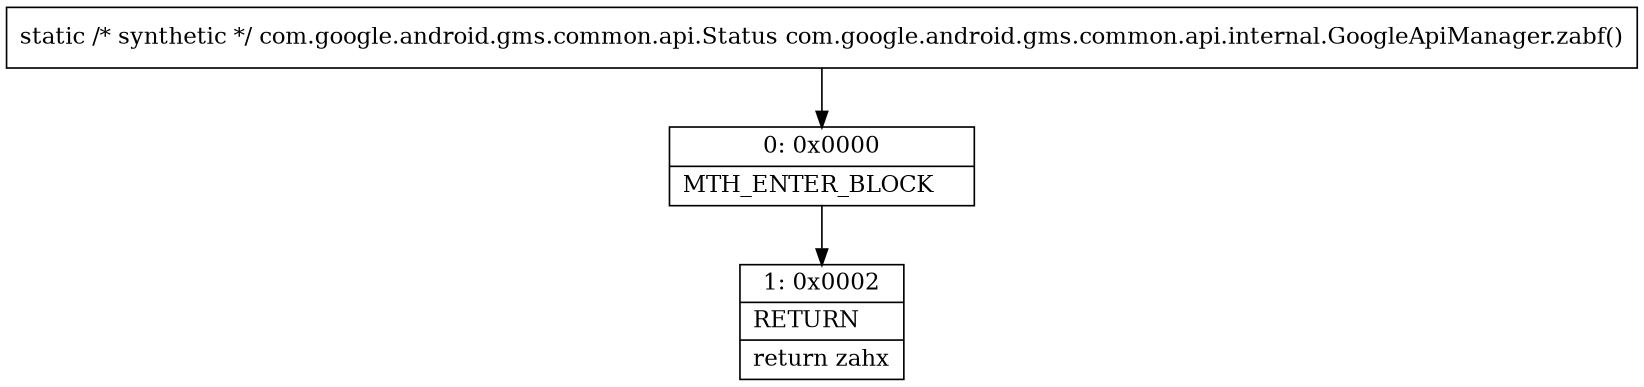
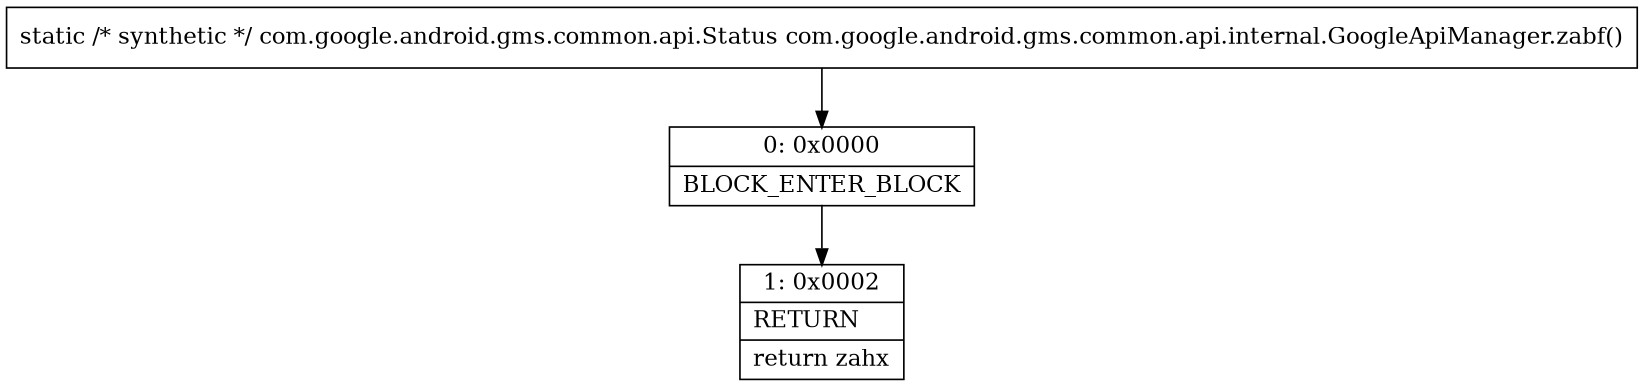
(809, 185) -> (822, 185)
